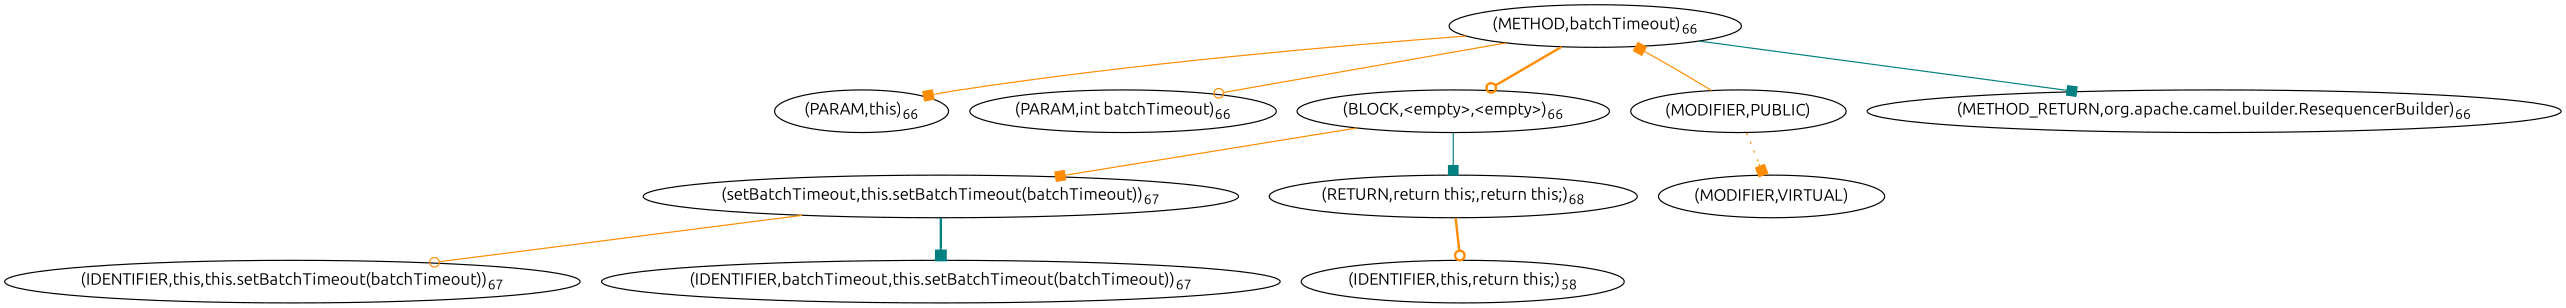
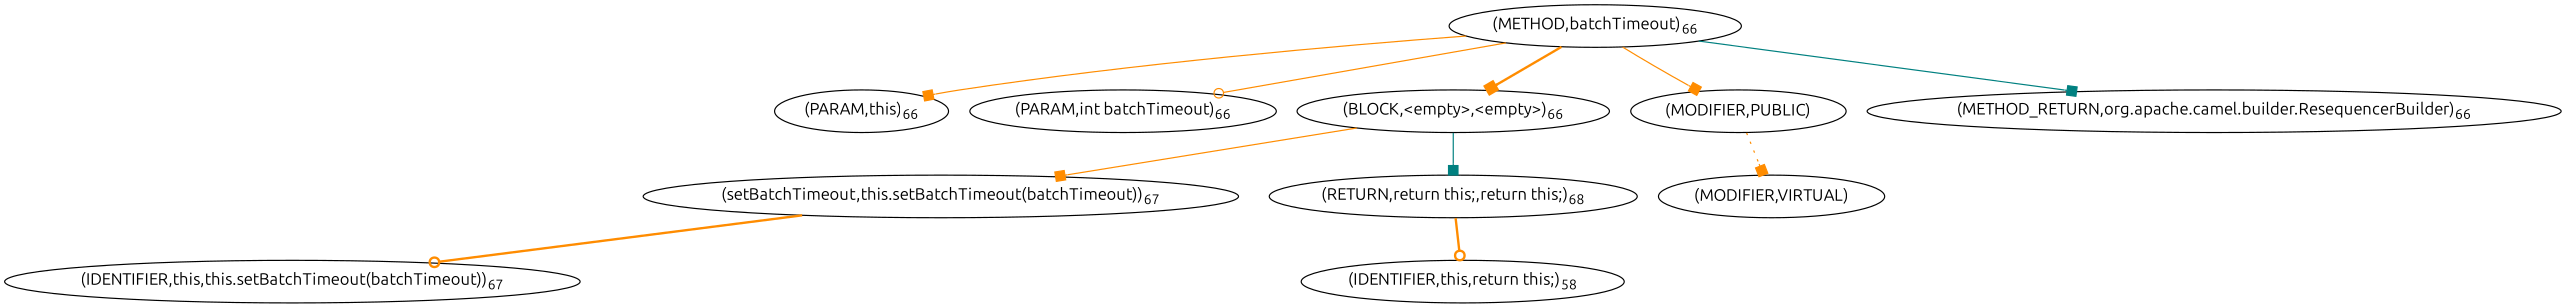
(1528, 66) -> (1528, 66)
(1679, 71) -> (1655, 67)
(621, 239) -> (621, 239)
(941, 282) -> none
